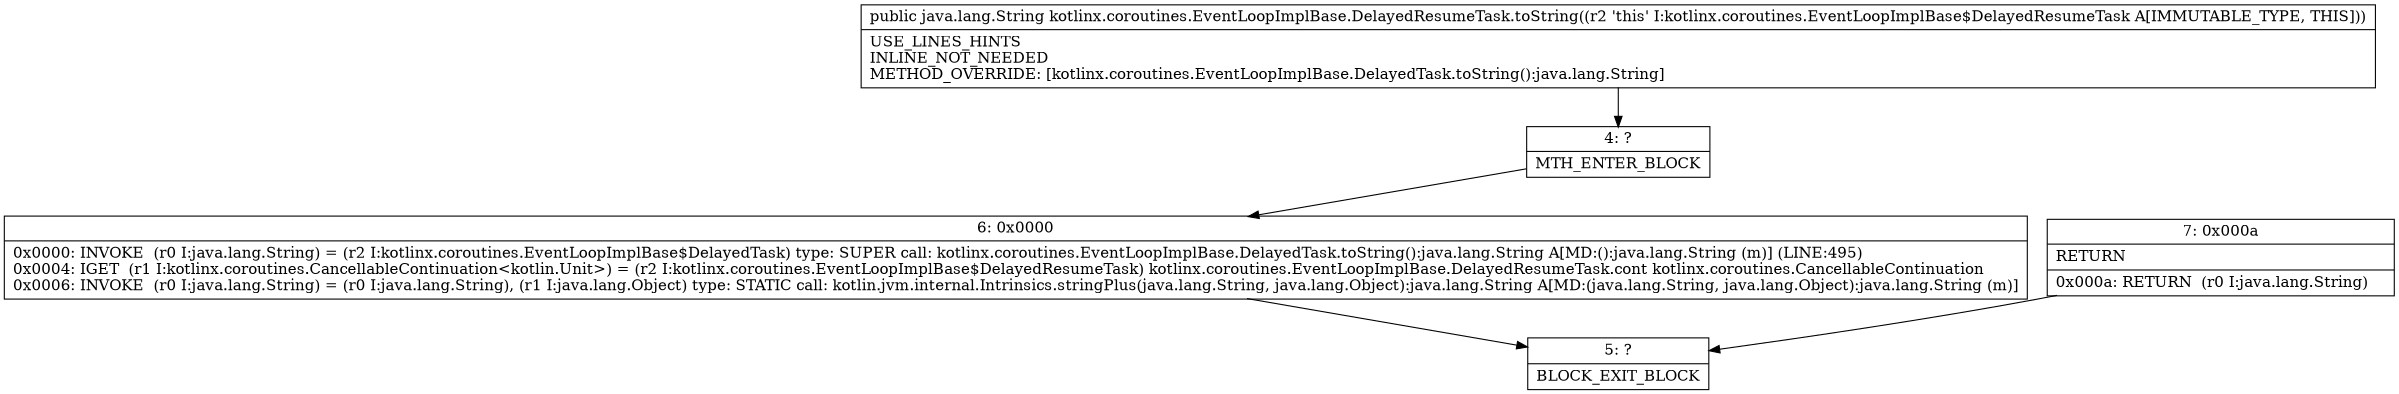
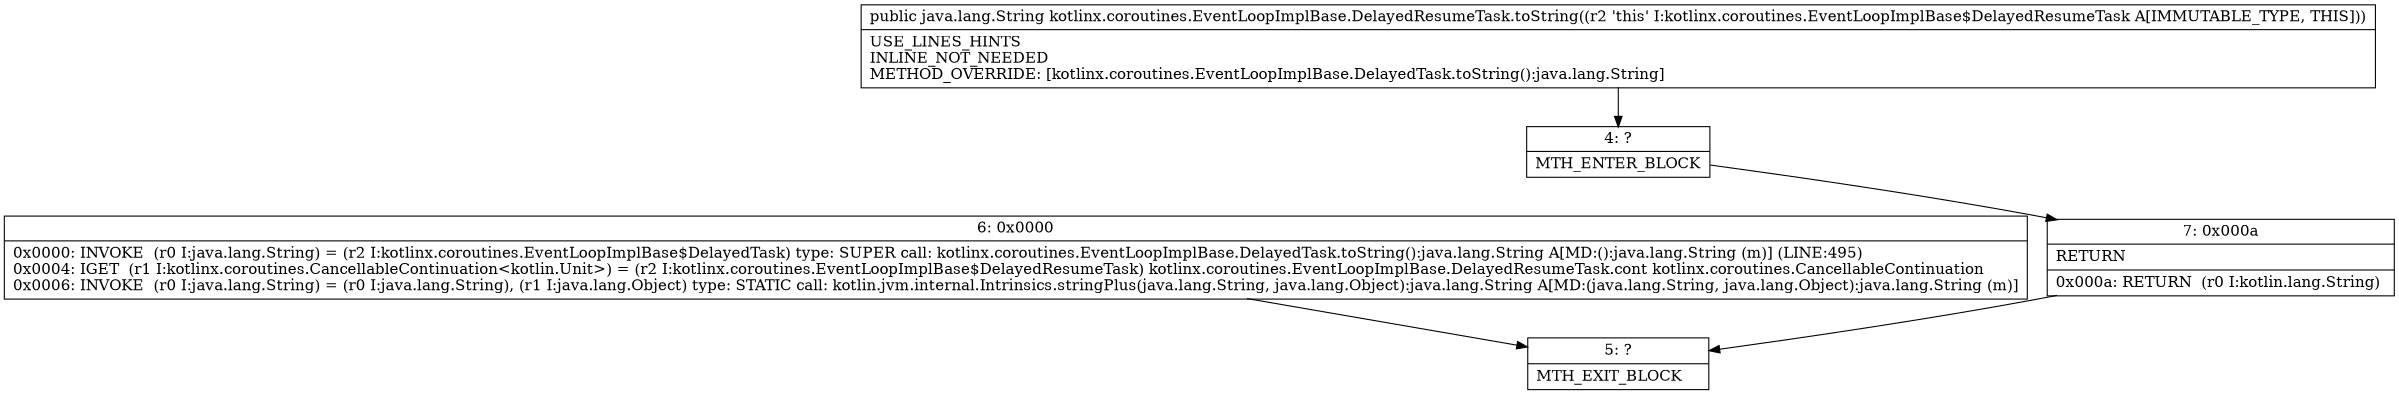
(1393, 192) -> (1879, 189)
(2215, 282) -> (2221, 282)
(1618, 376) -> (1610, 376)
